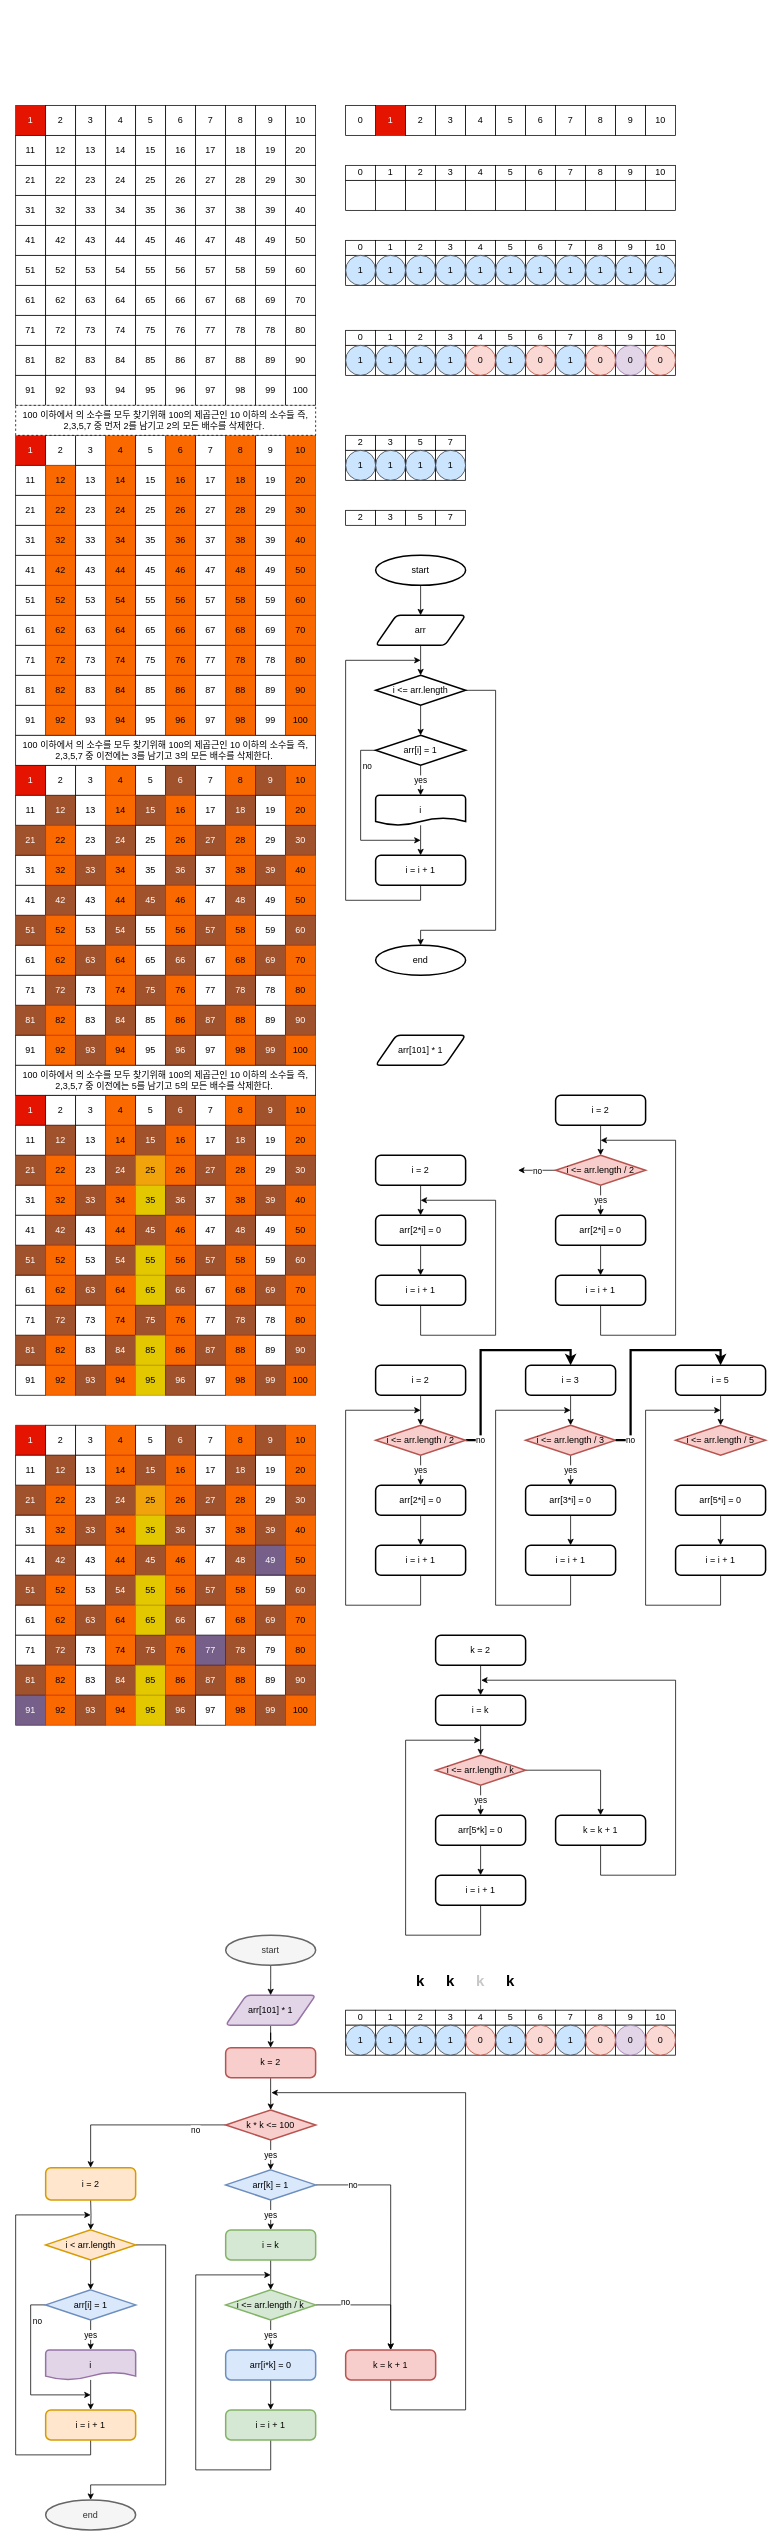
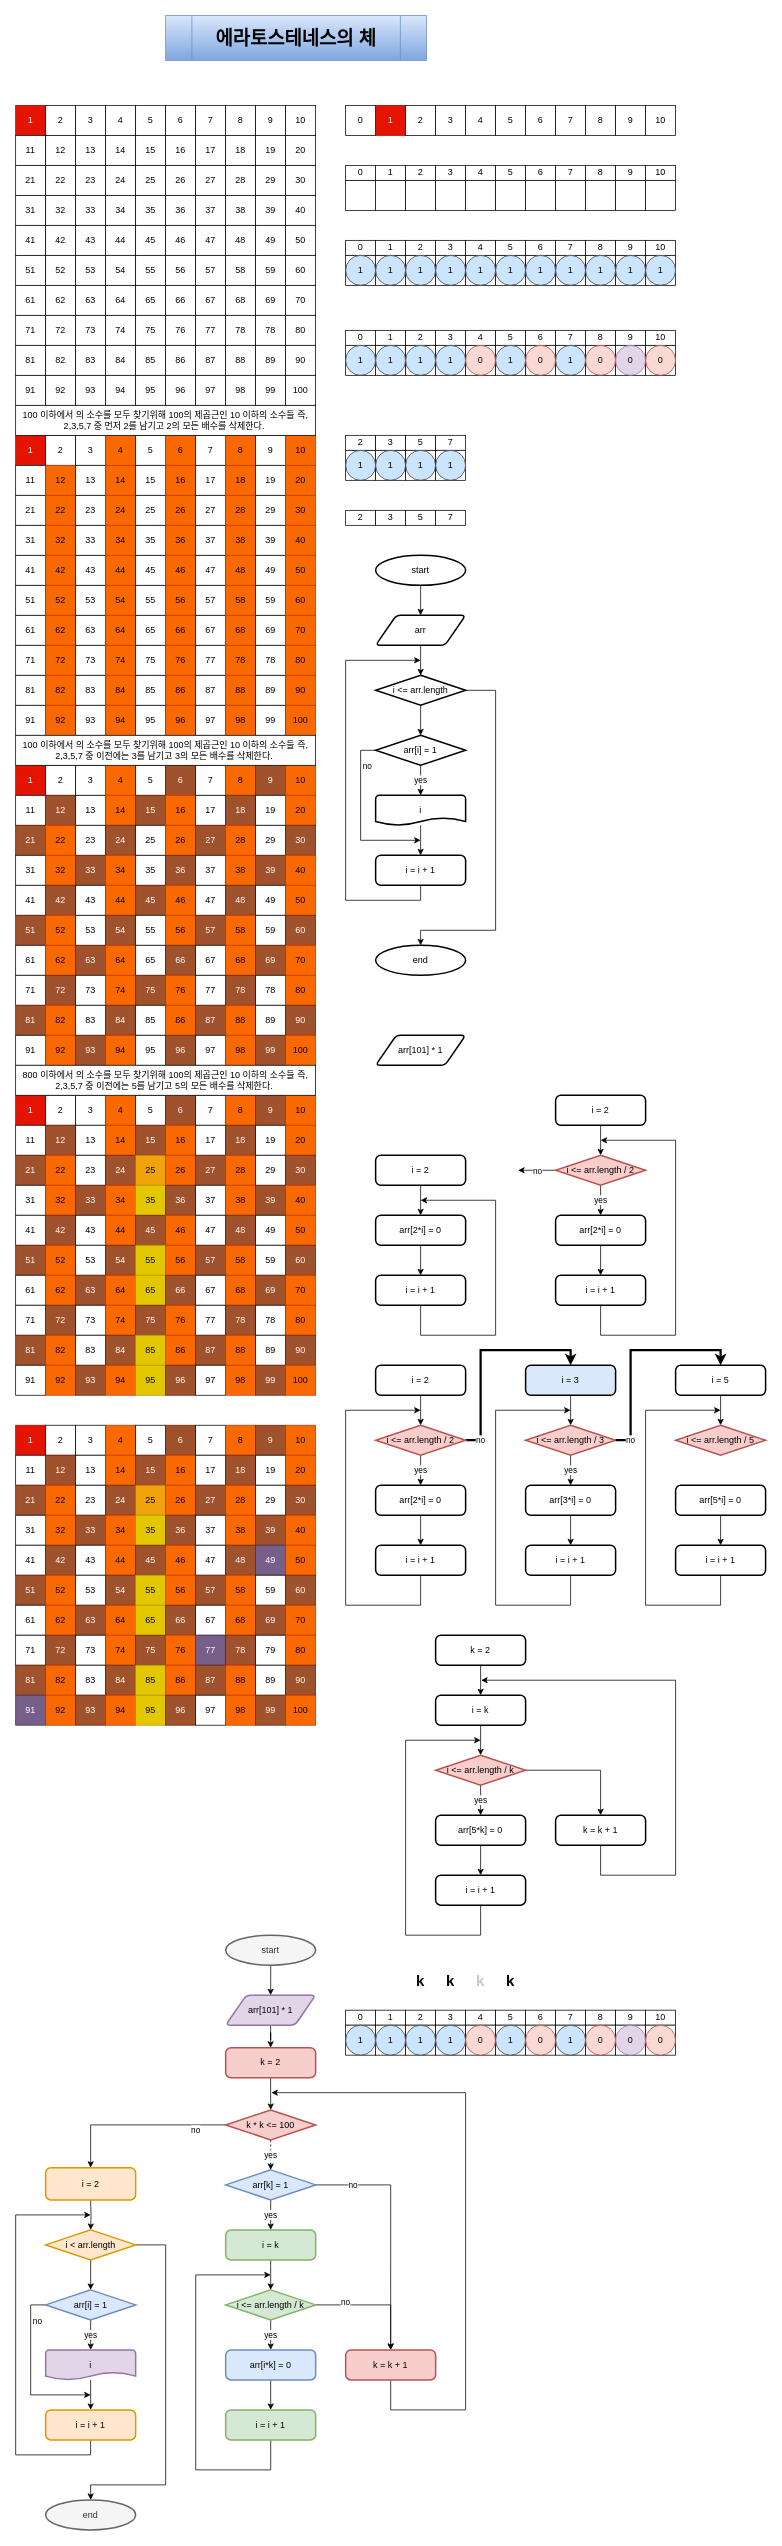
none -> (296, 38)
(165, 420) -> (165, 420)
(165, 1080) -> (165, 1080)
(570, 1380) -> (570, 1380)
(270, 2145) -> (270, 2145)
